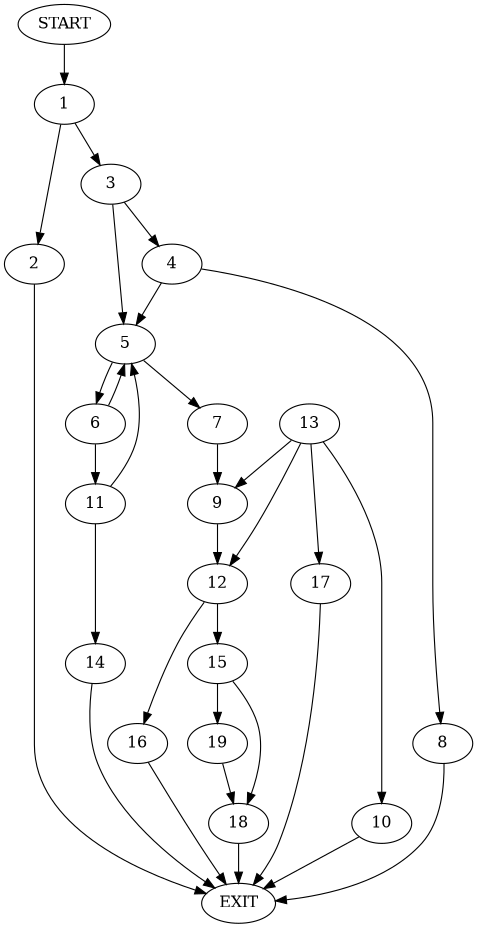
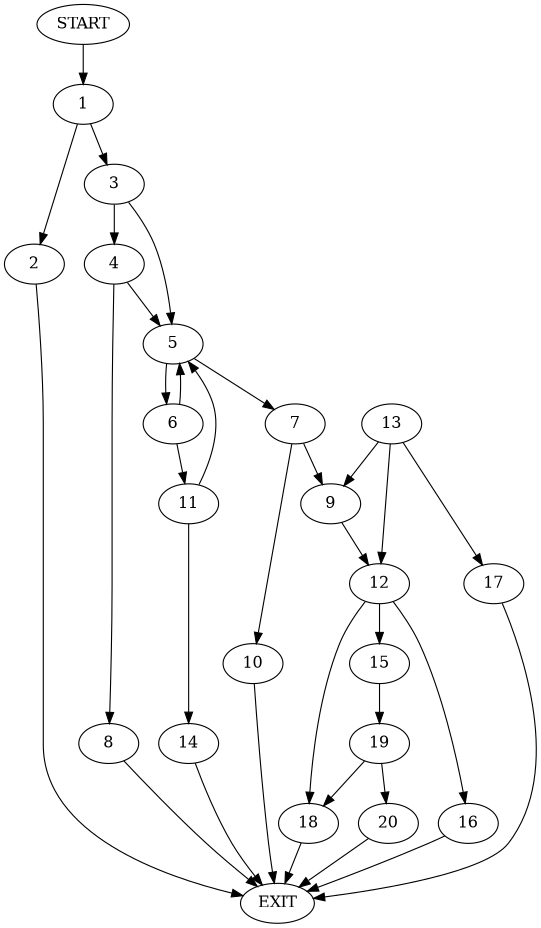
(382, 610) -> (275, 538)
(260, 734) -> (324, 693)
none -> (388, 823)
